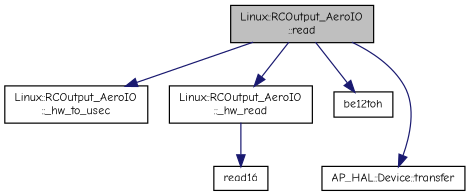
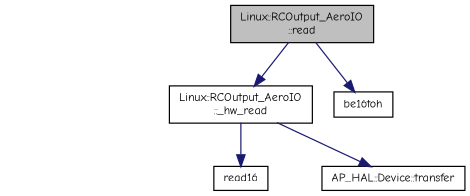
(405, 87) -> (319, 142)
(76, 105) -> none
(363, 105) -> (363, 105)
